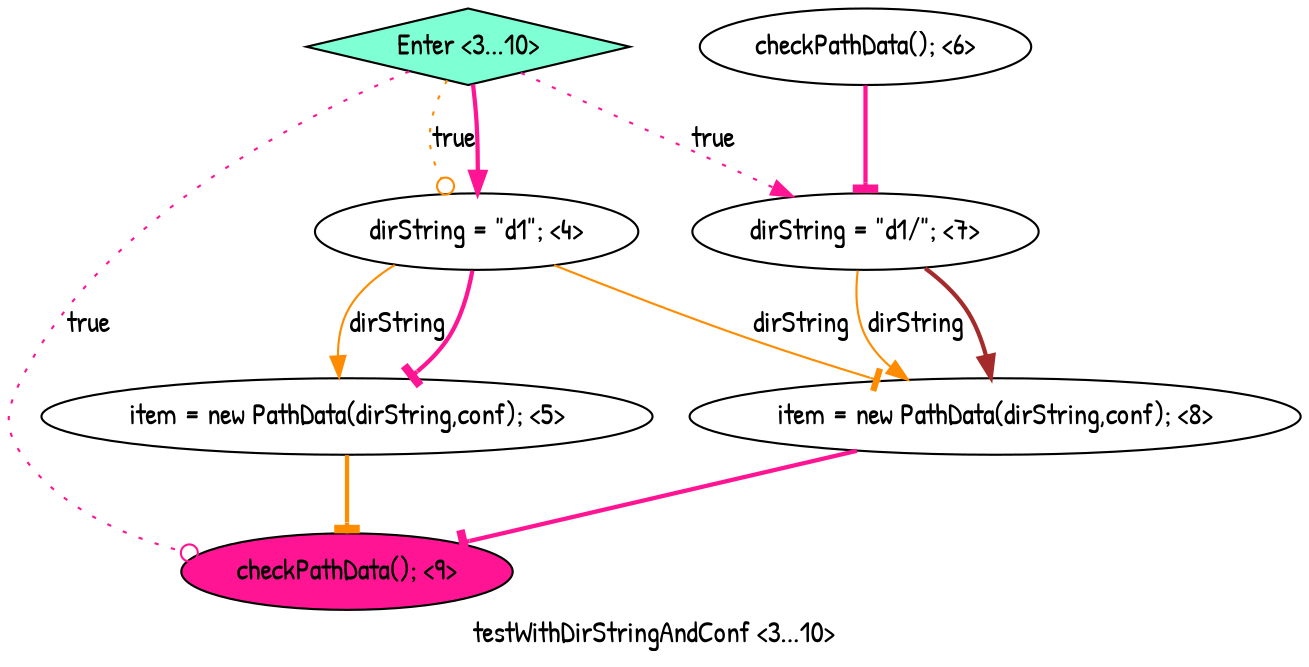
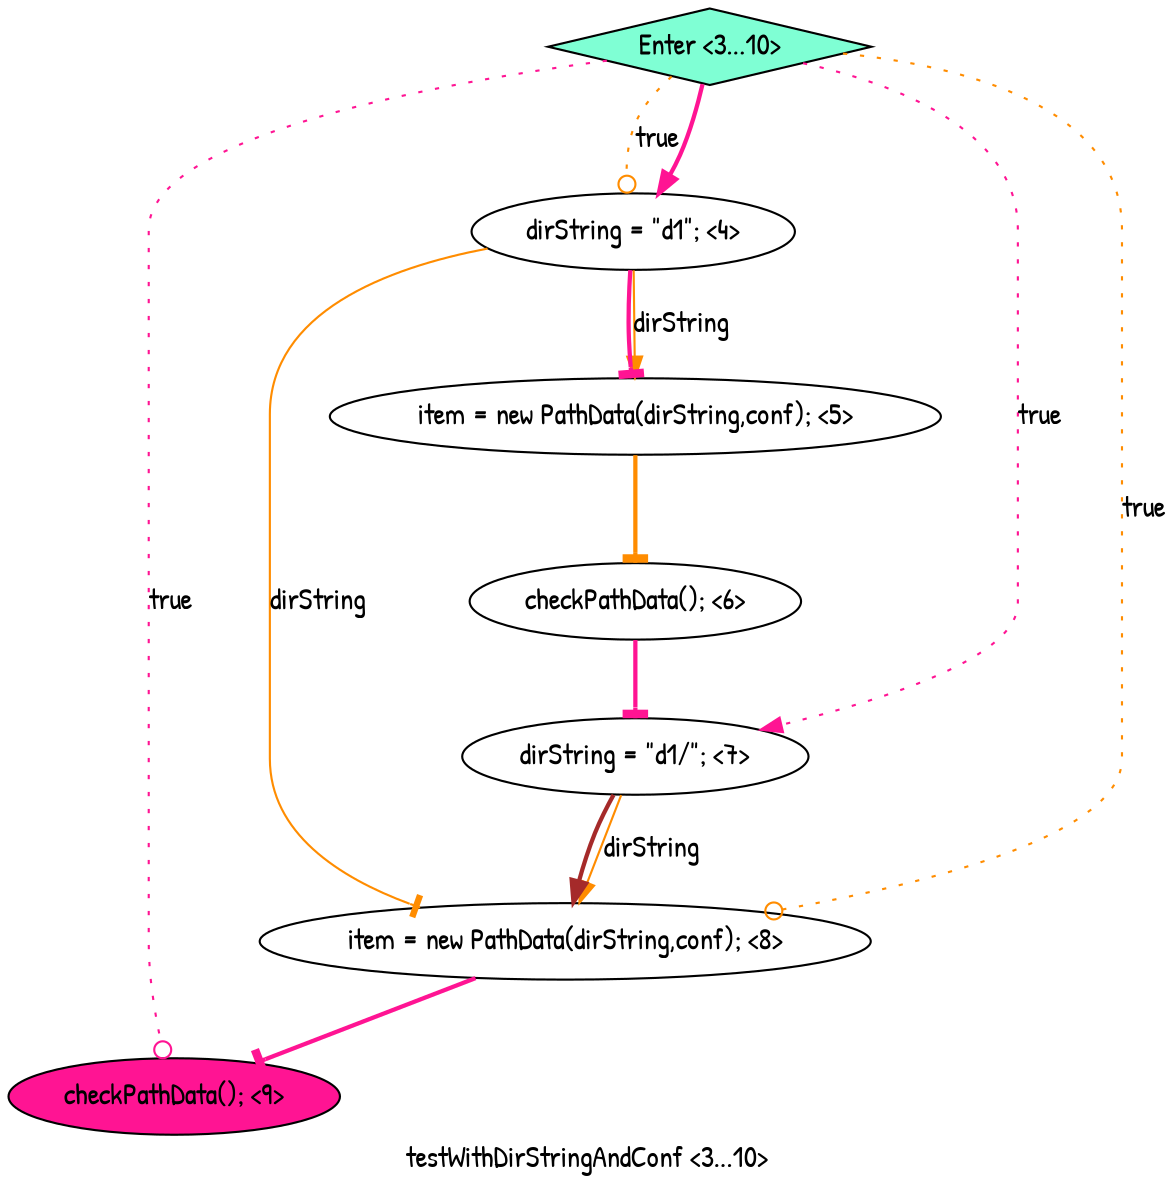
(347, 489) -> (635, 504)
none -> (1122, 508)
